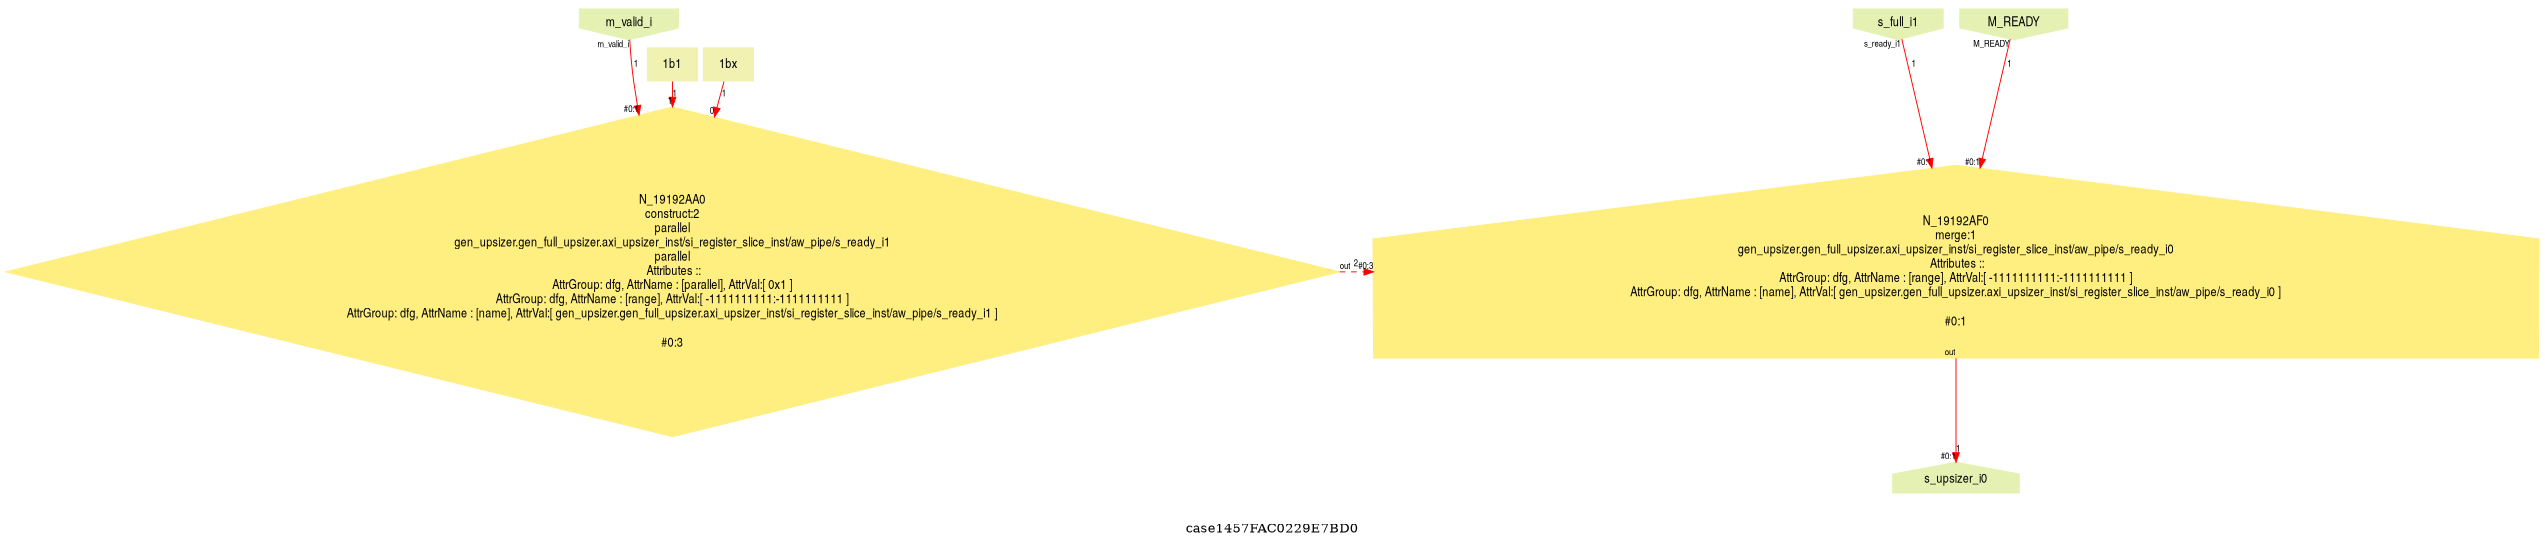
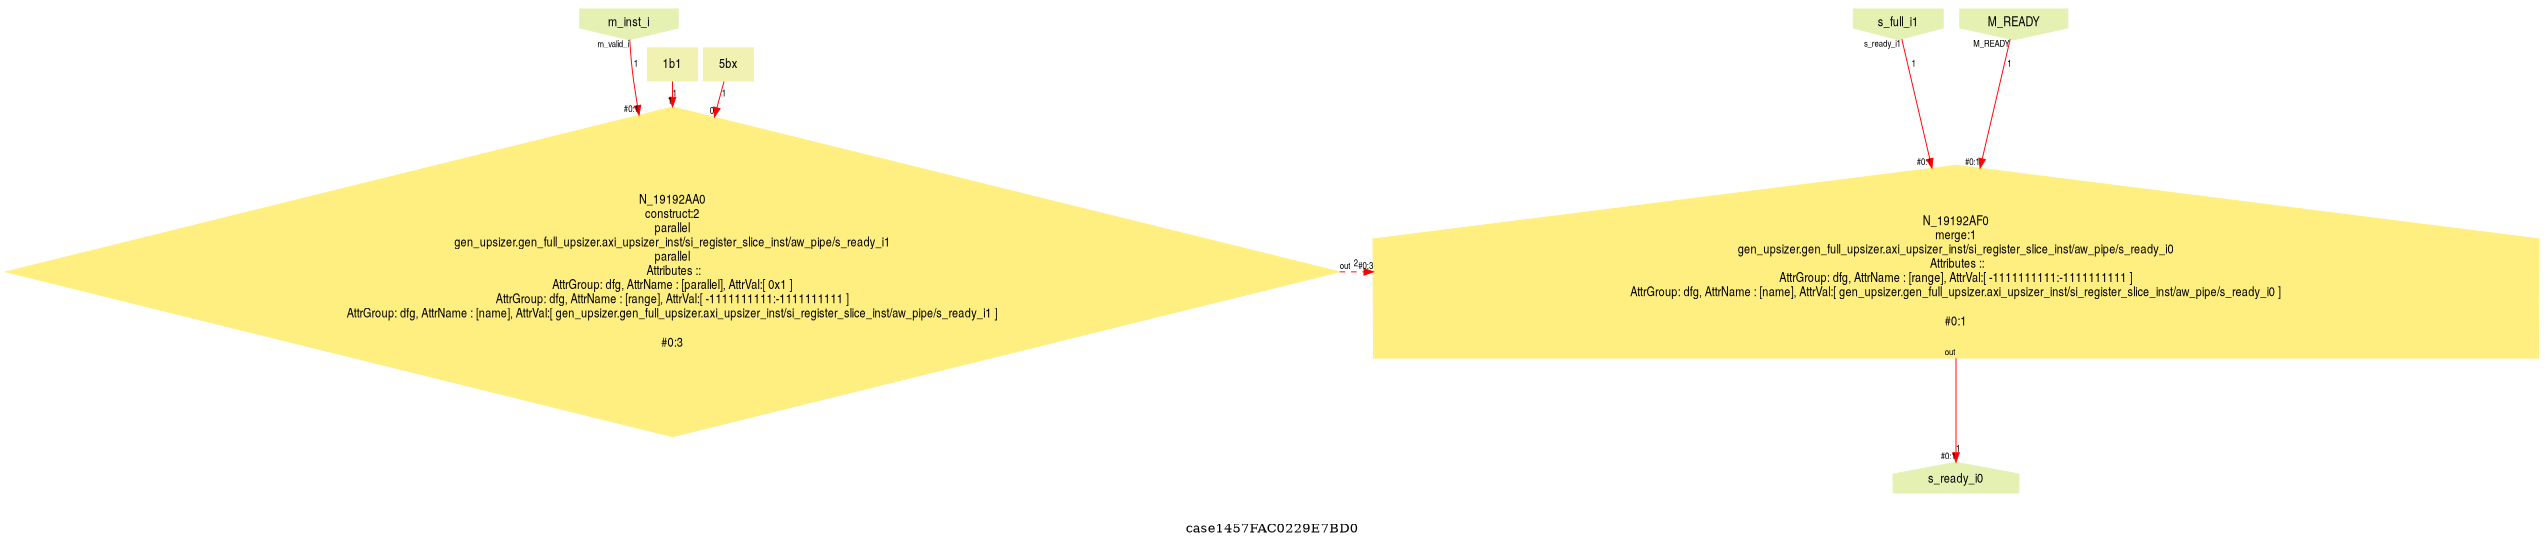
(629, 23) -> (629, 23)
(728, 64) -> (728, 64)
(1956, 479) -> (1956, 479)
